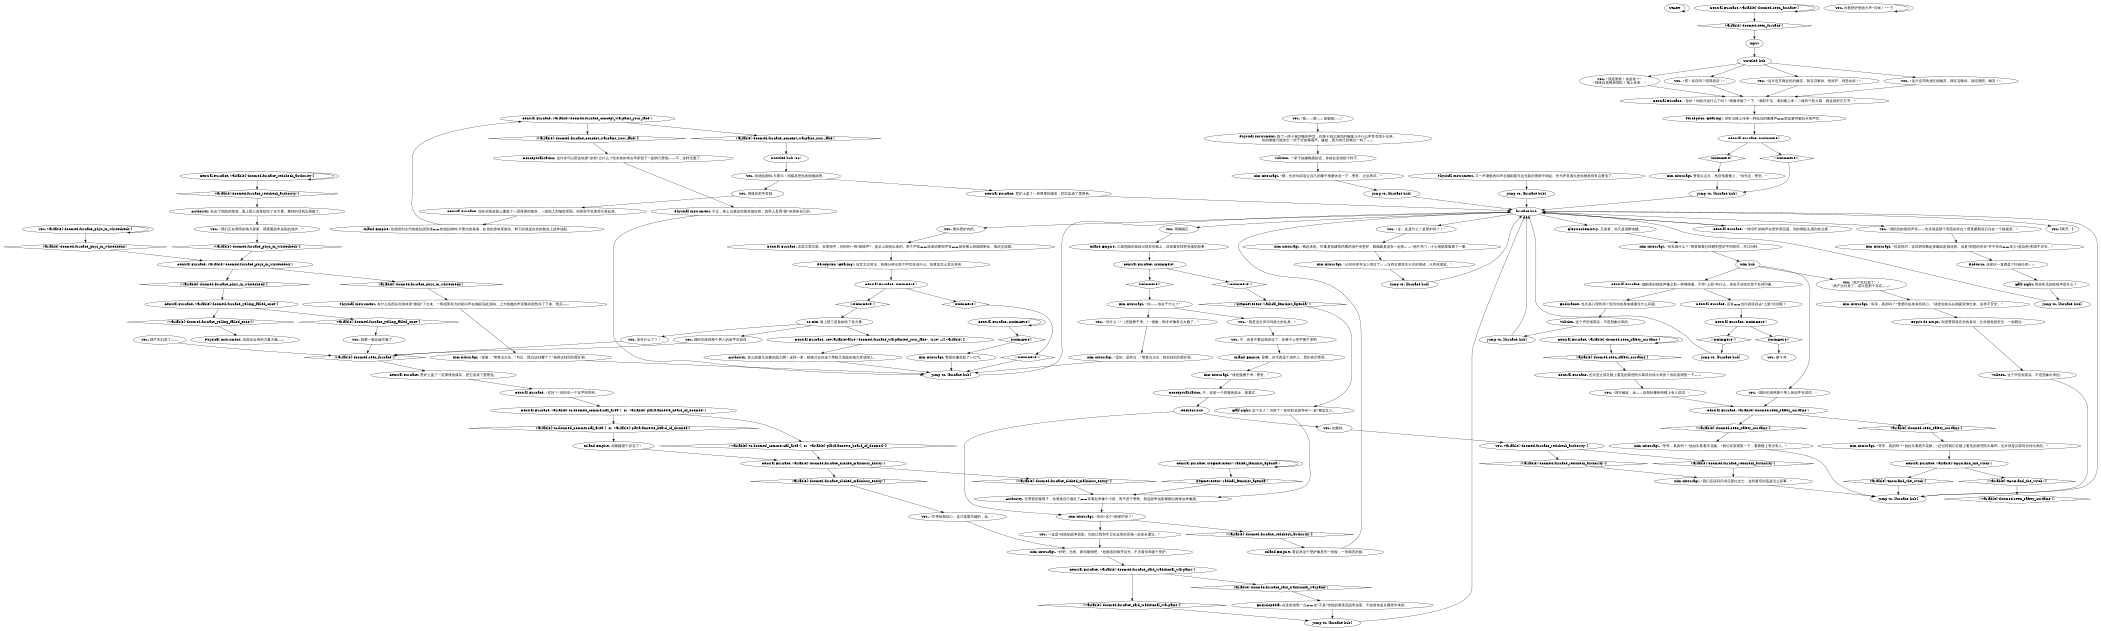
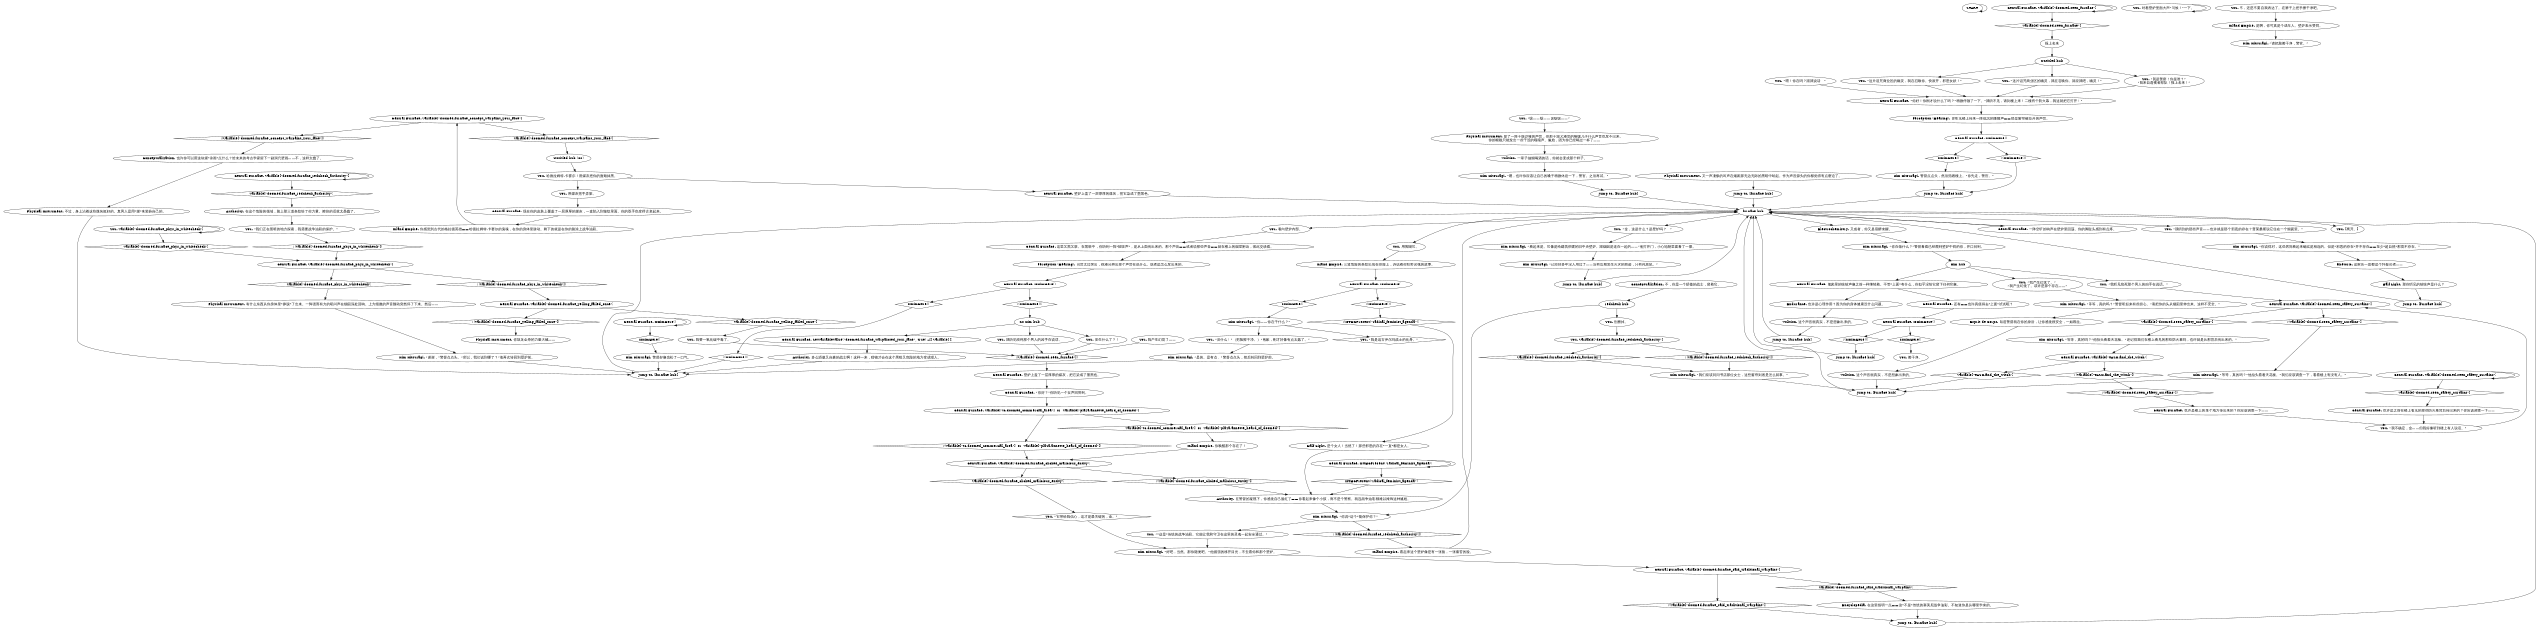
(1754, 44) -> (2052, 44)
(1729, 70) -> none
(834, 322) -> (1030, 322)
(1267, 322) -> (1389, 340)
(1271, 330) -> none
(1226, 383) -> none
none -> (2211, 411)
(957, 517) -> (1082, 517)
